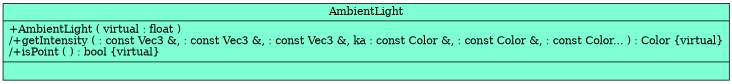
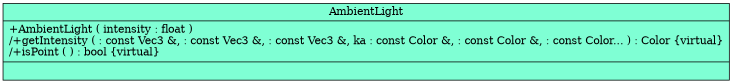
(95, 30) -> (101, 30)
